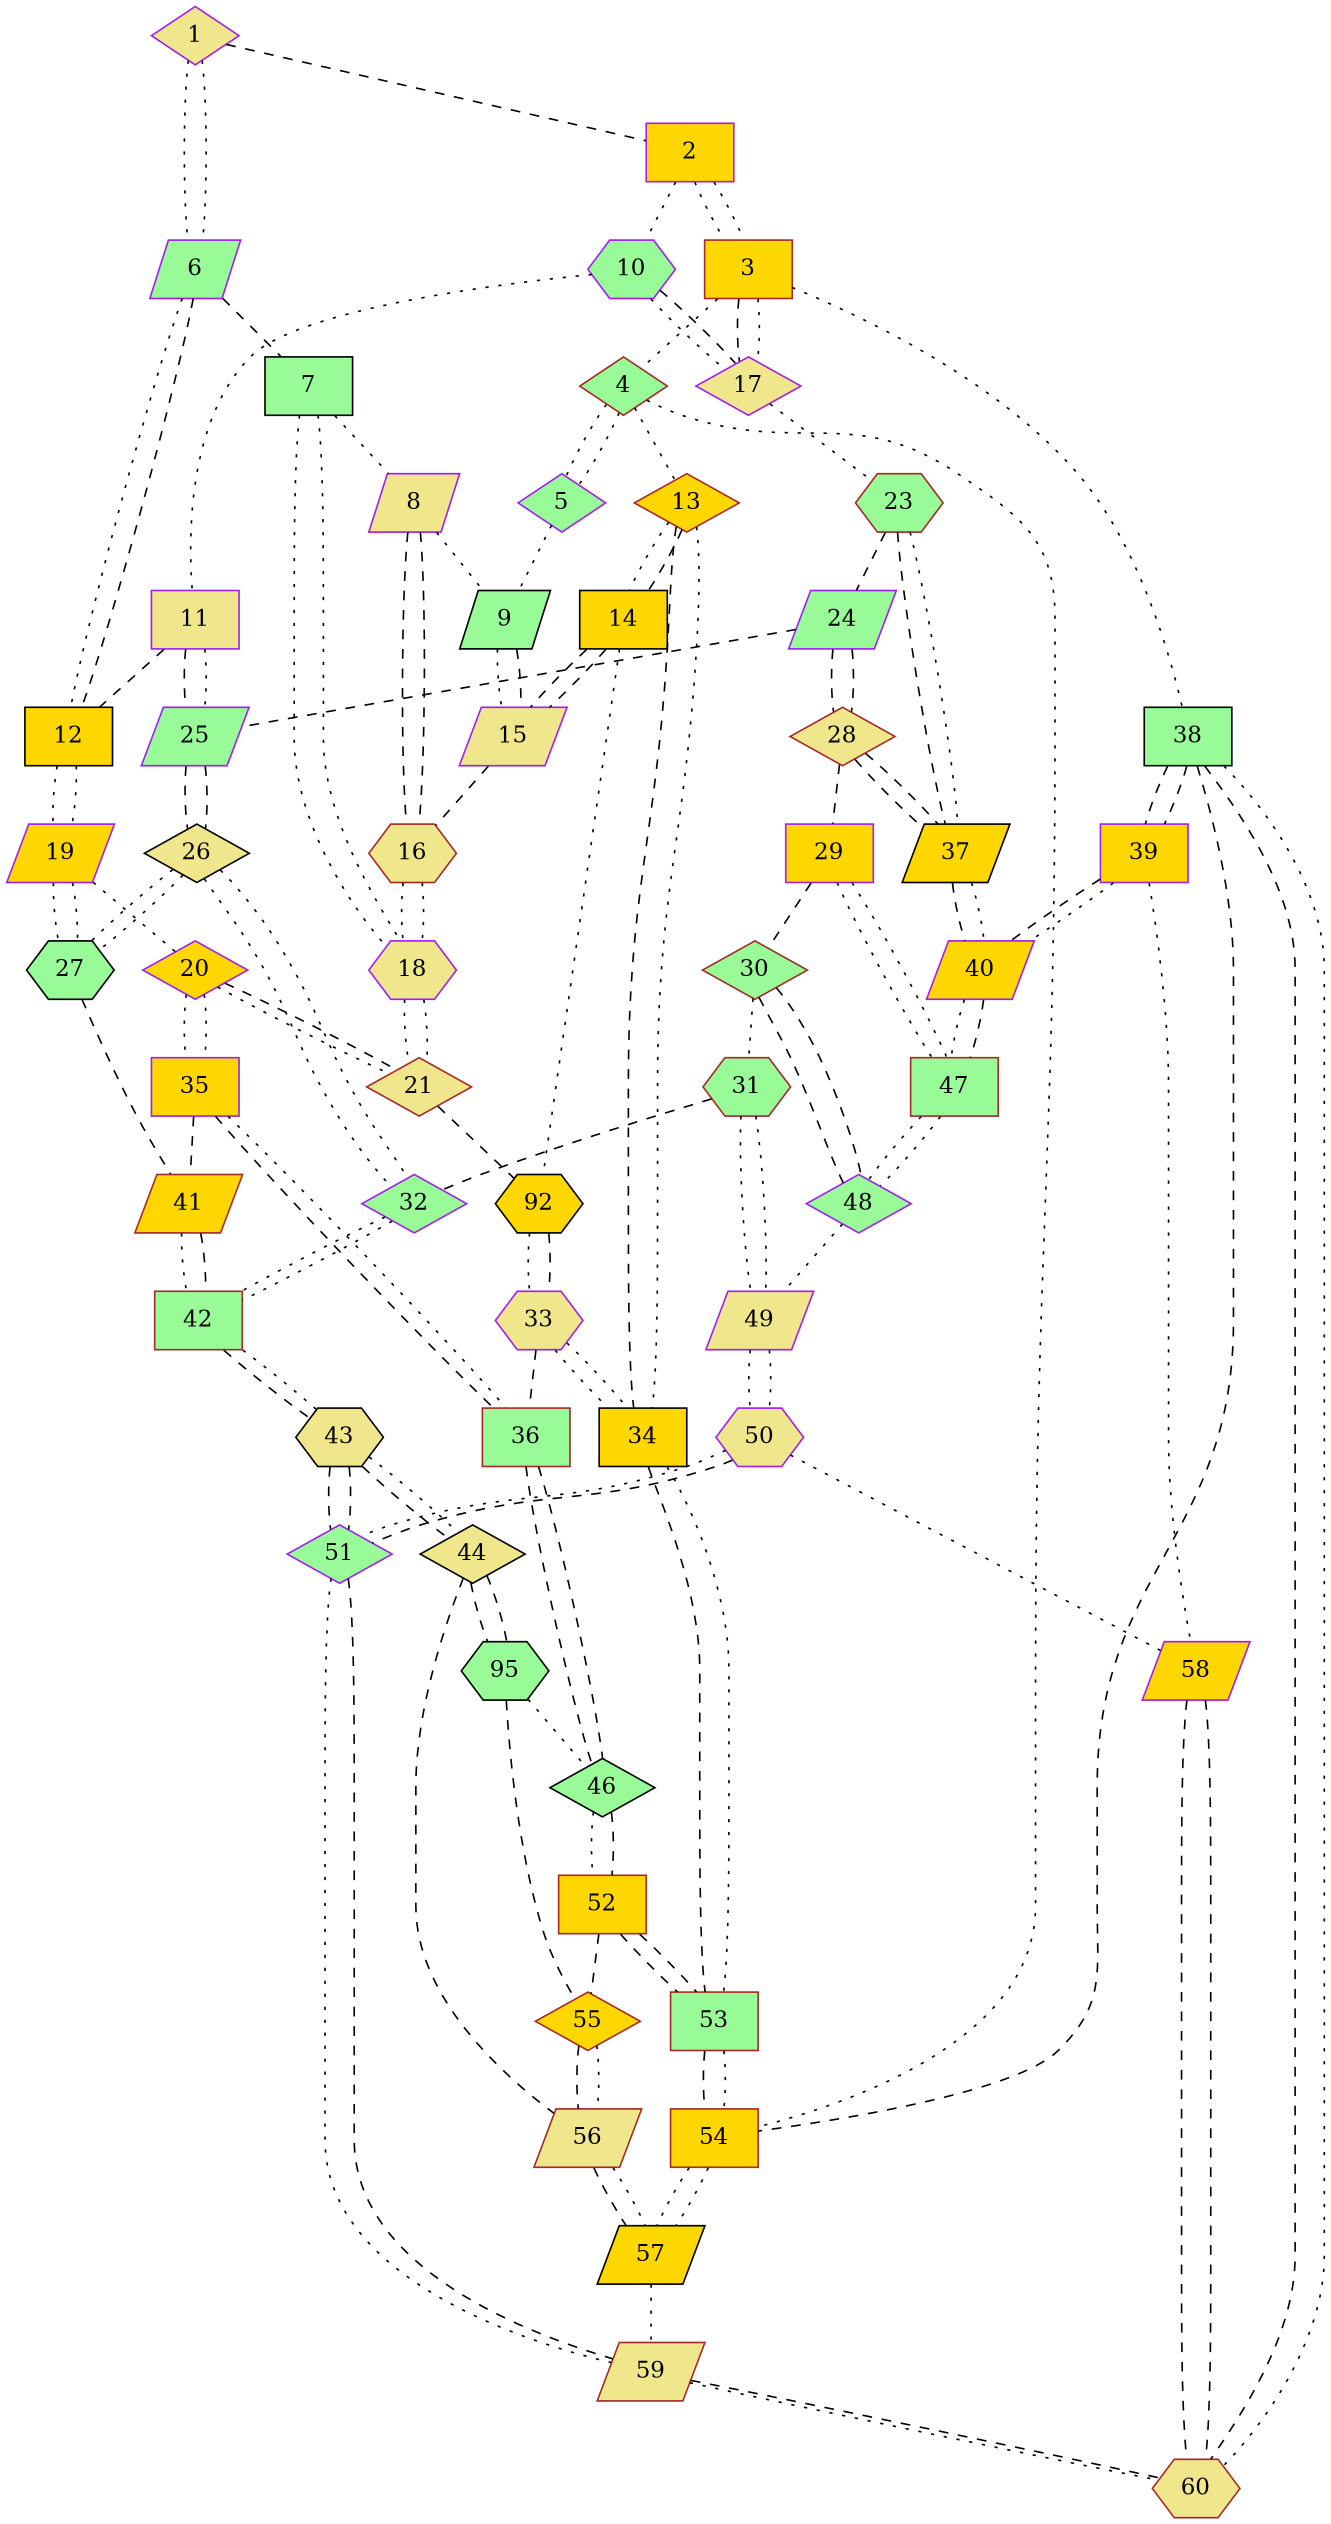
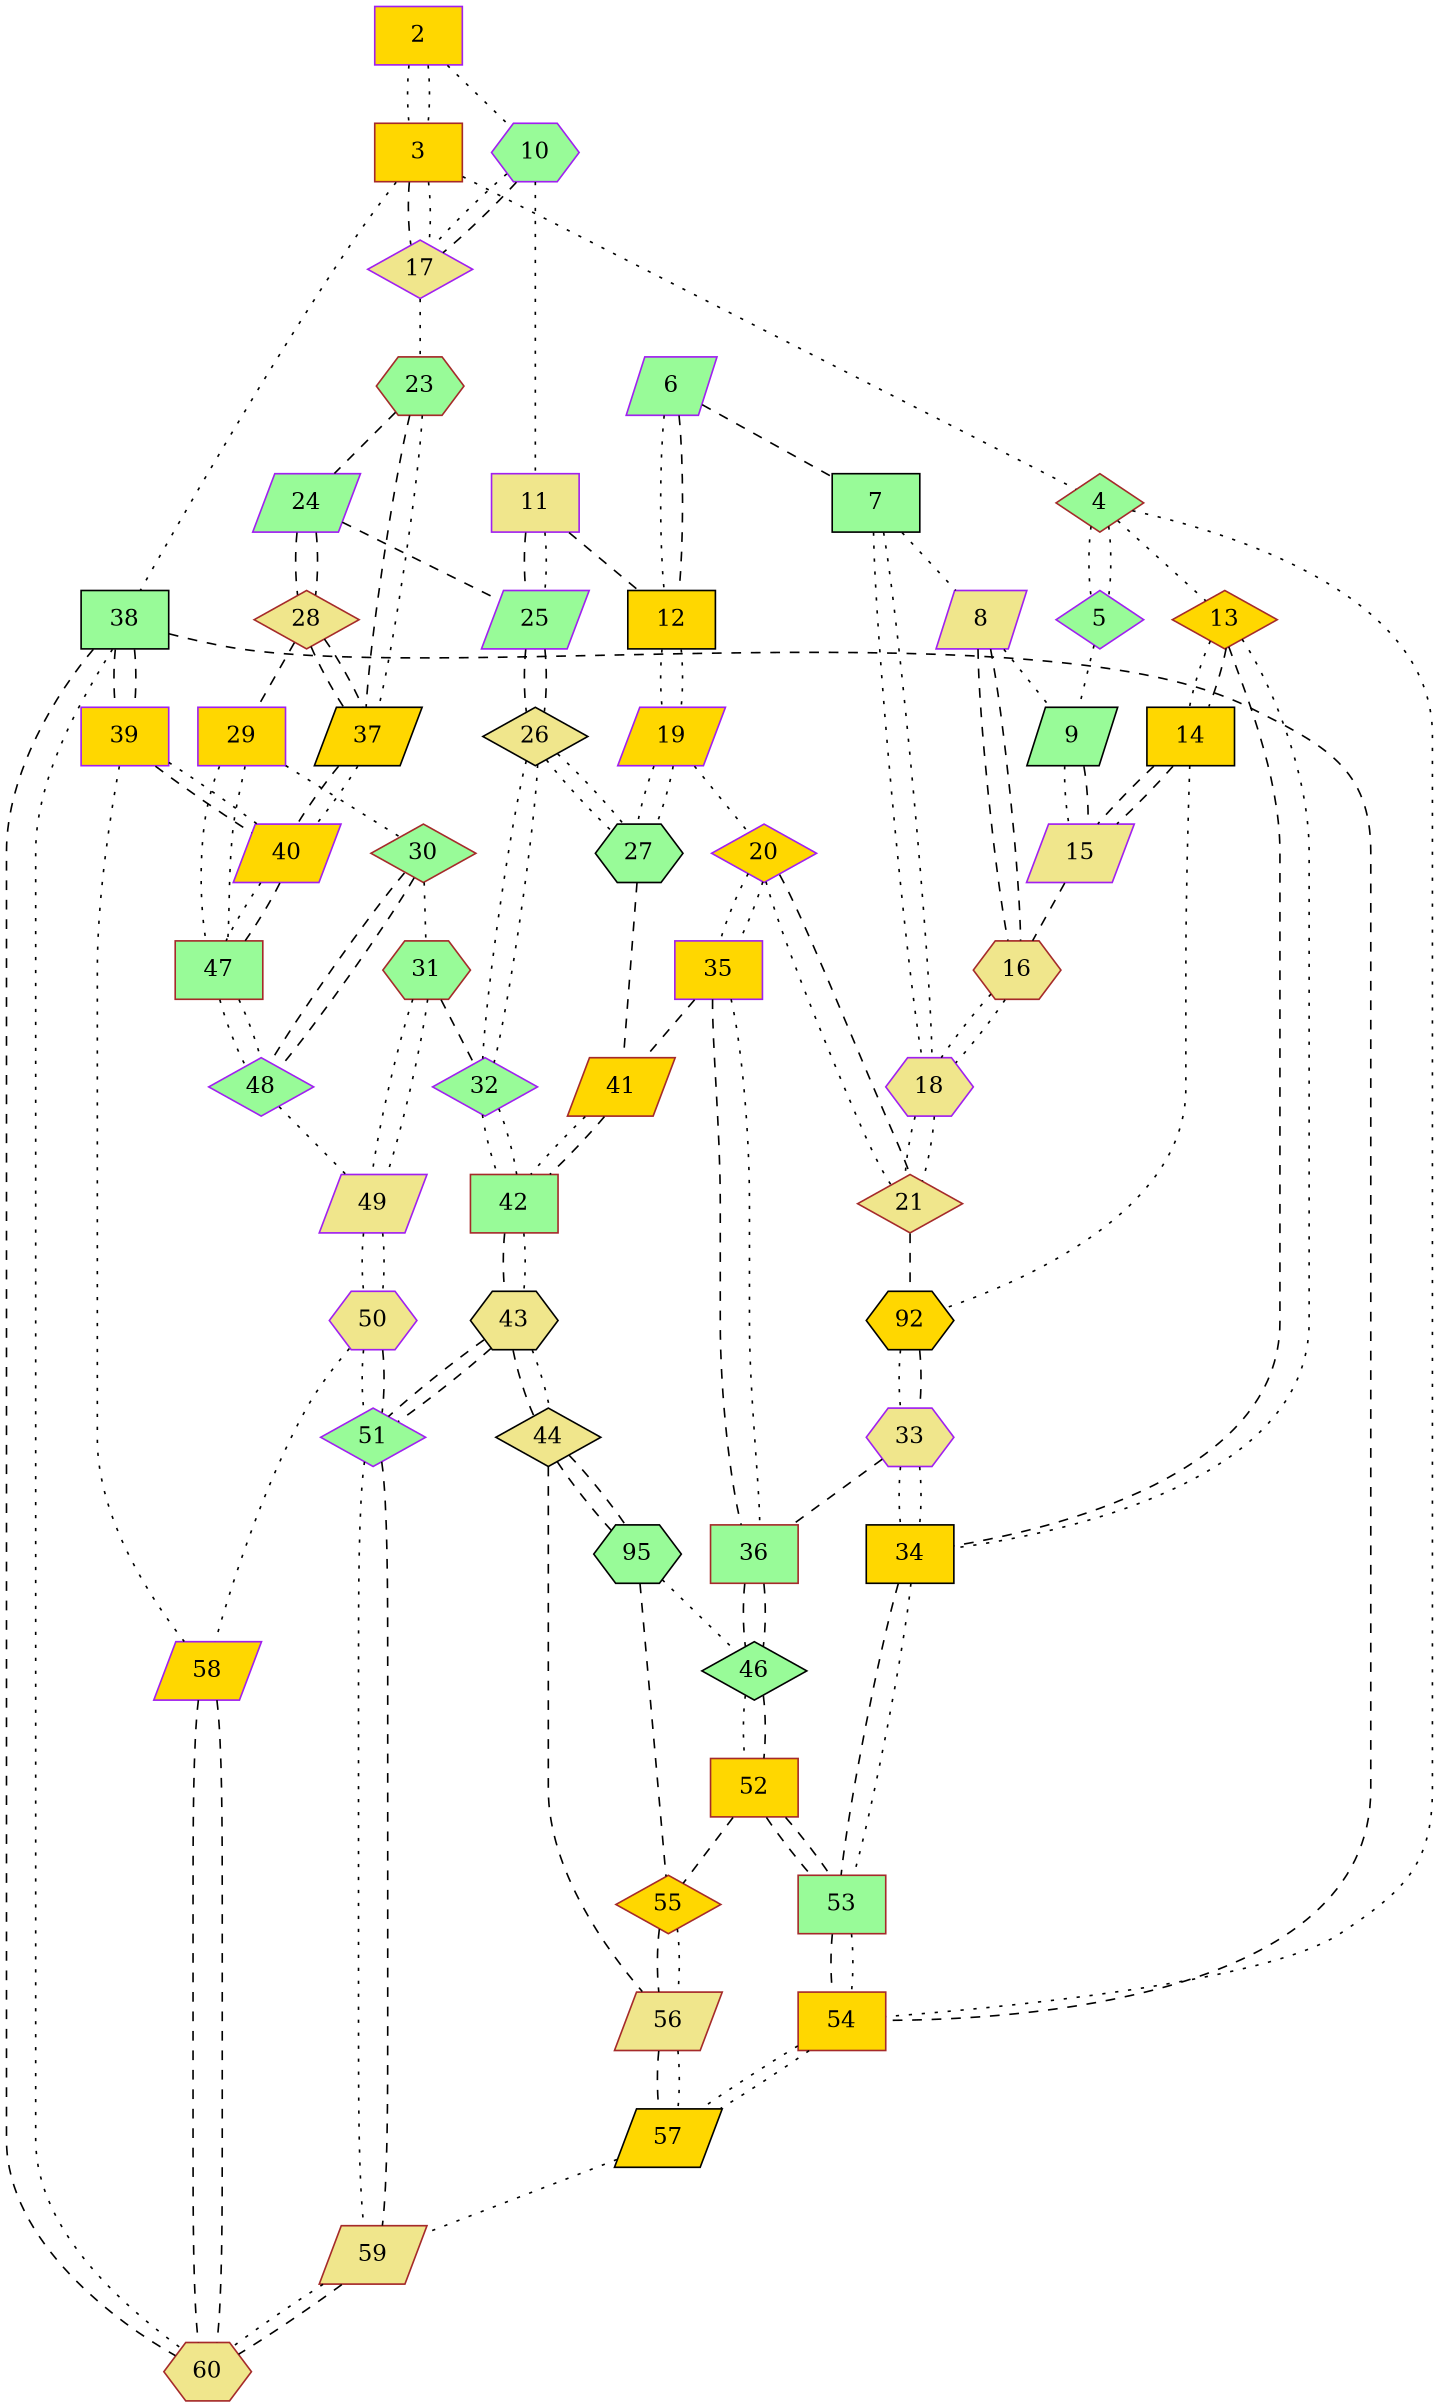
(195, 36) -> none
(790, 916) -> (346, 803)
